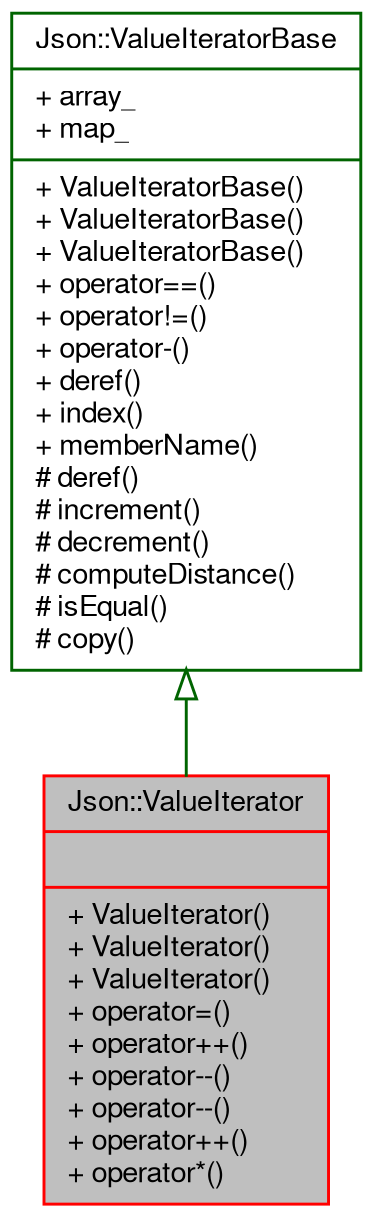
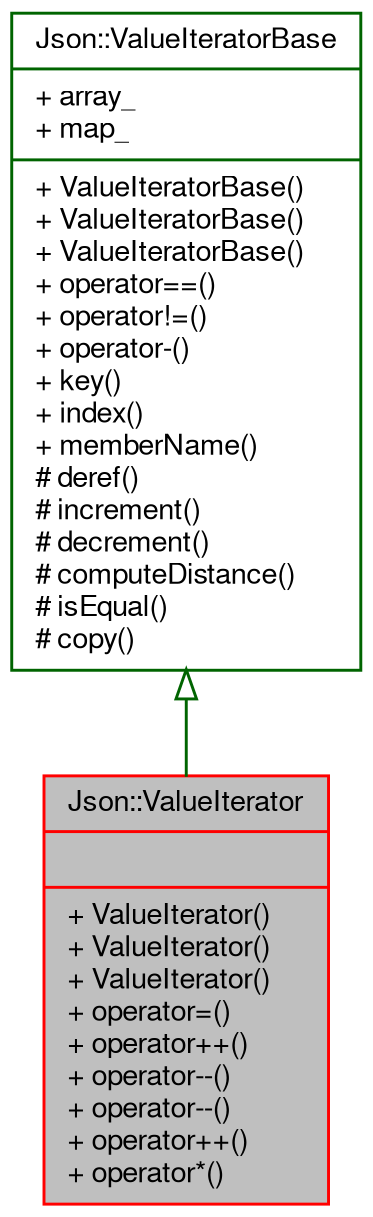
(89, 381) -> (79, 381)
